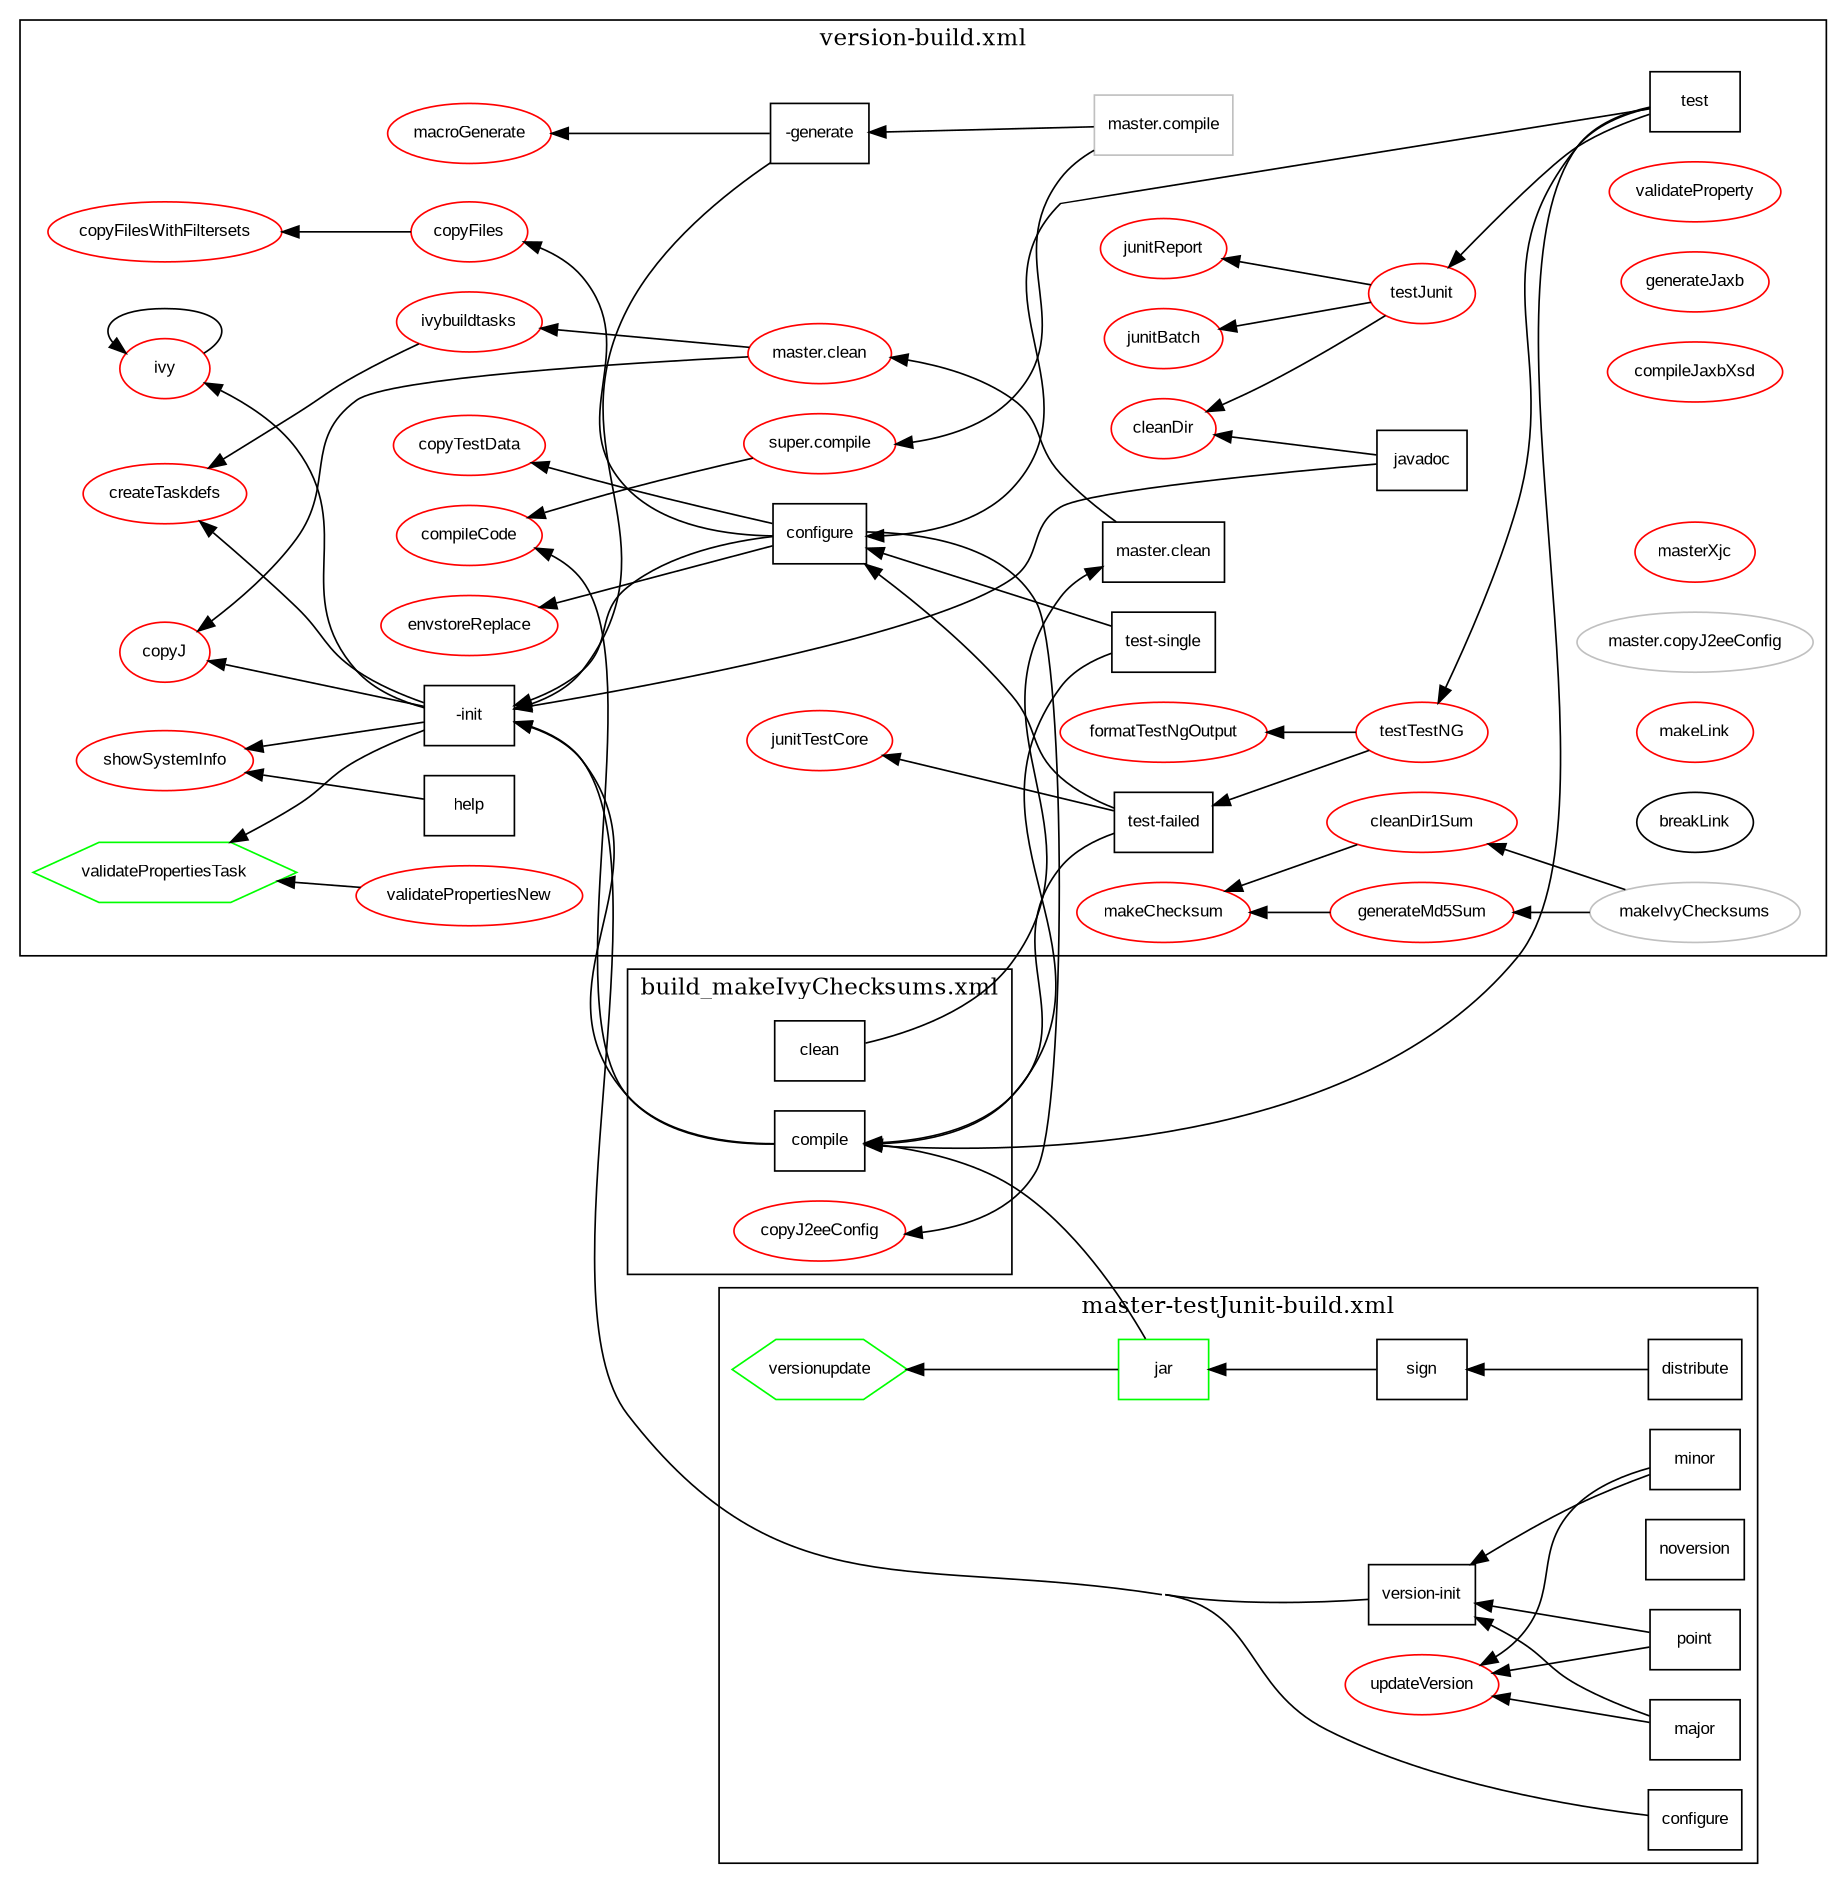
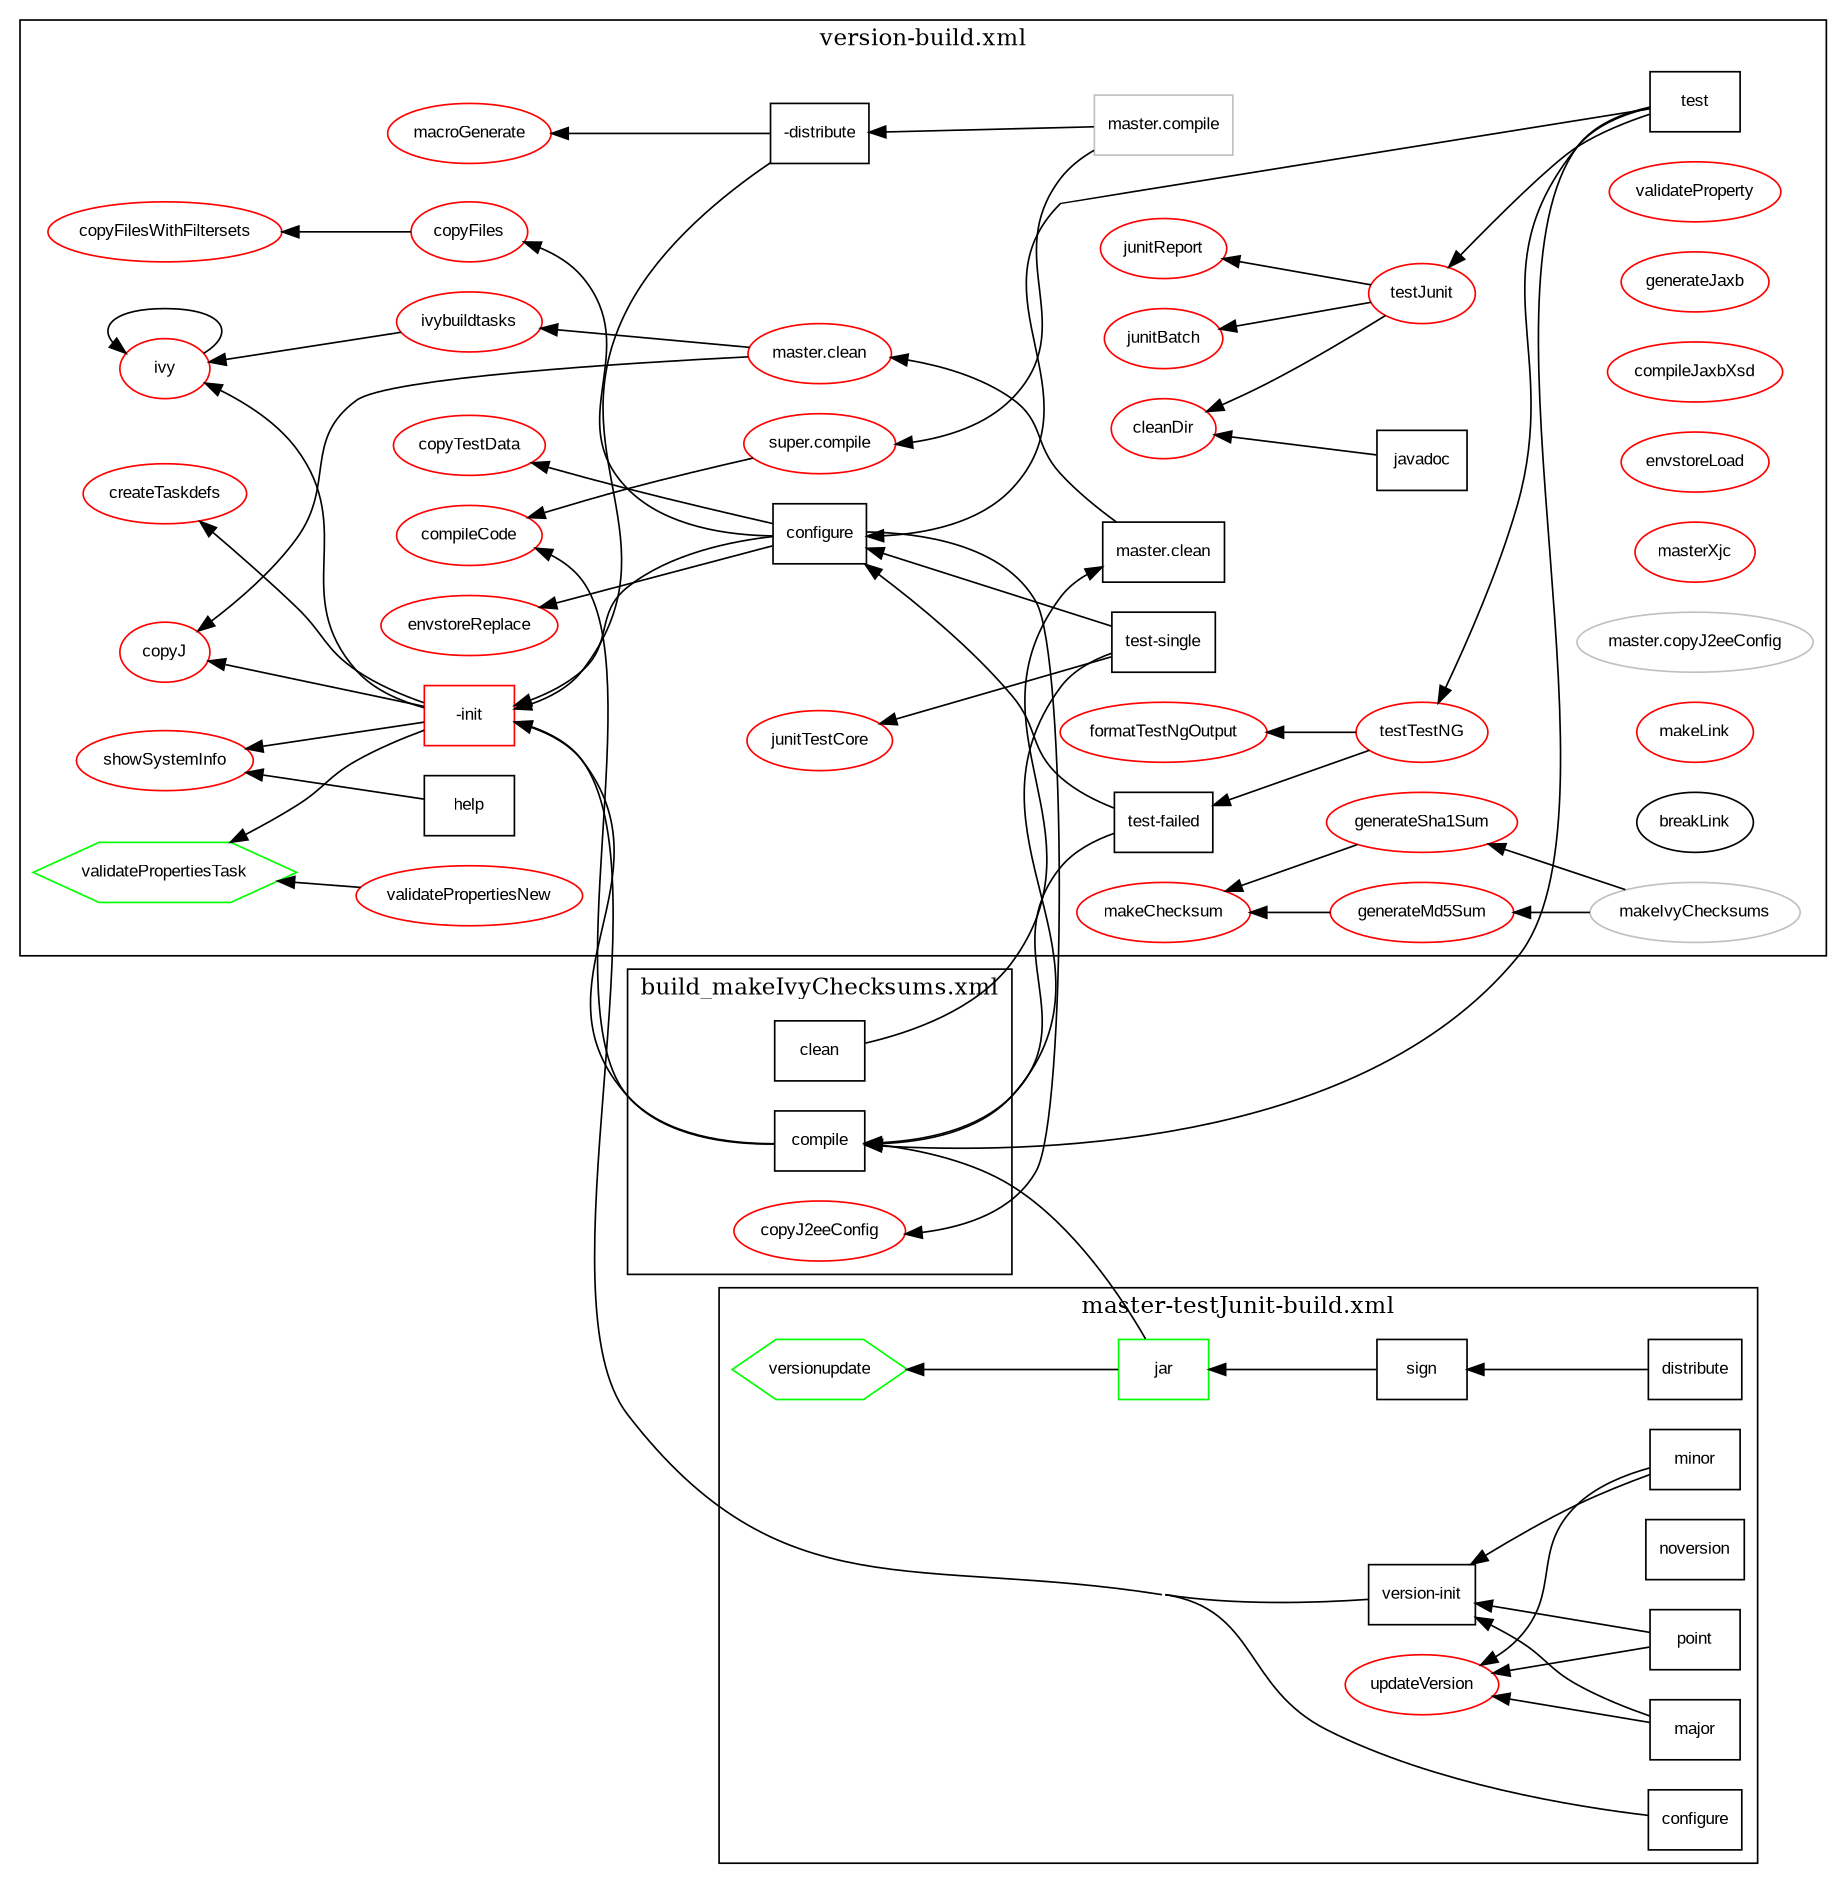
(820, 133) -> (820, 133)
(319, 399) -> (313, 346)
none -> (1695, 462)
(972, 600) -> none
(469, 716) -> (469, 716)
(1007, 785) -> (993, 691)
(1422, 822) -> (1422, 822)
